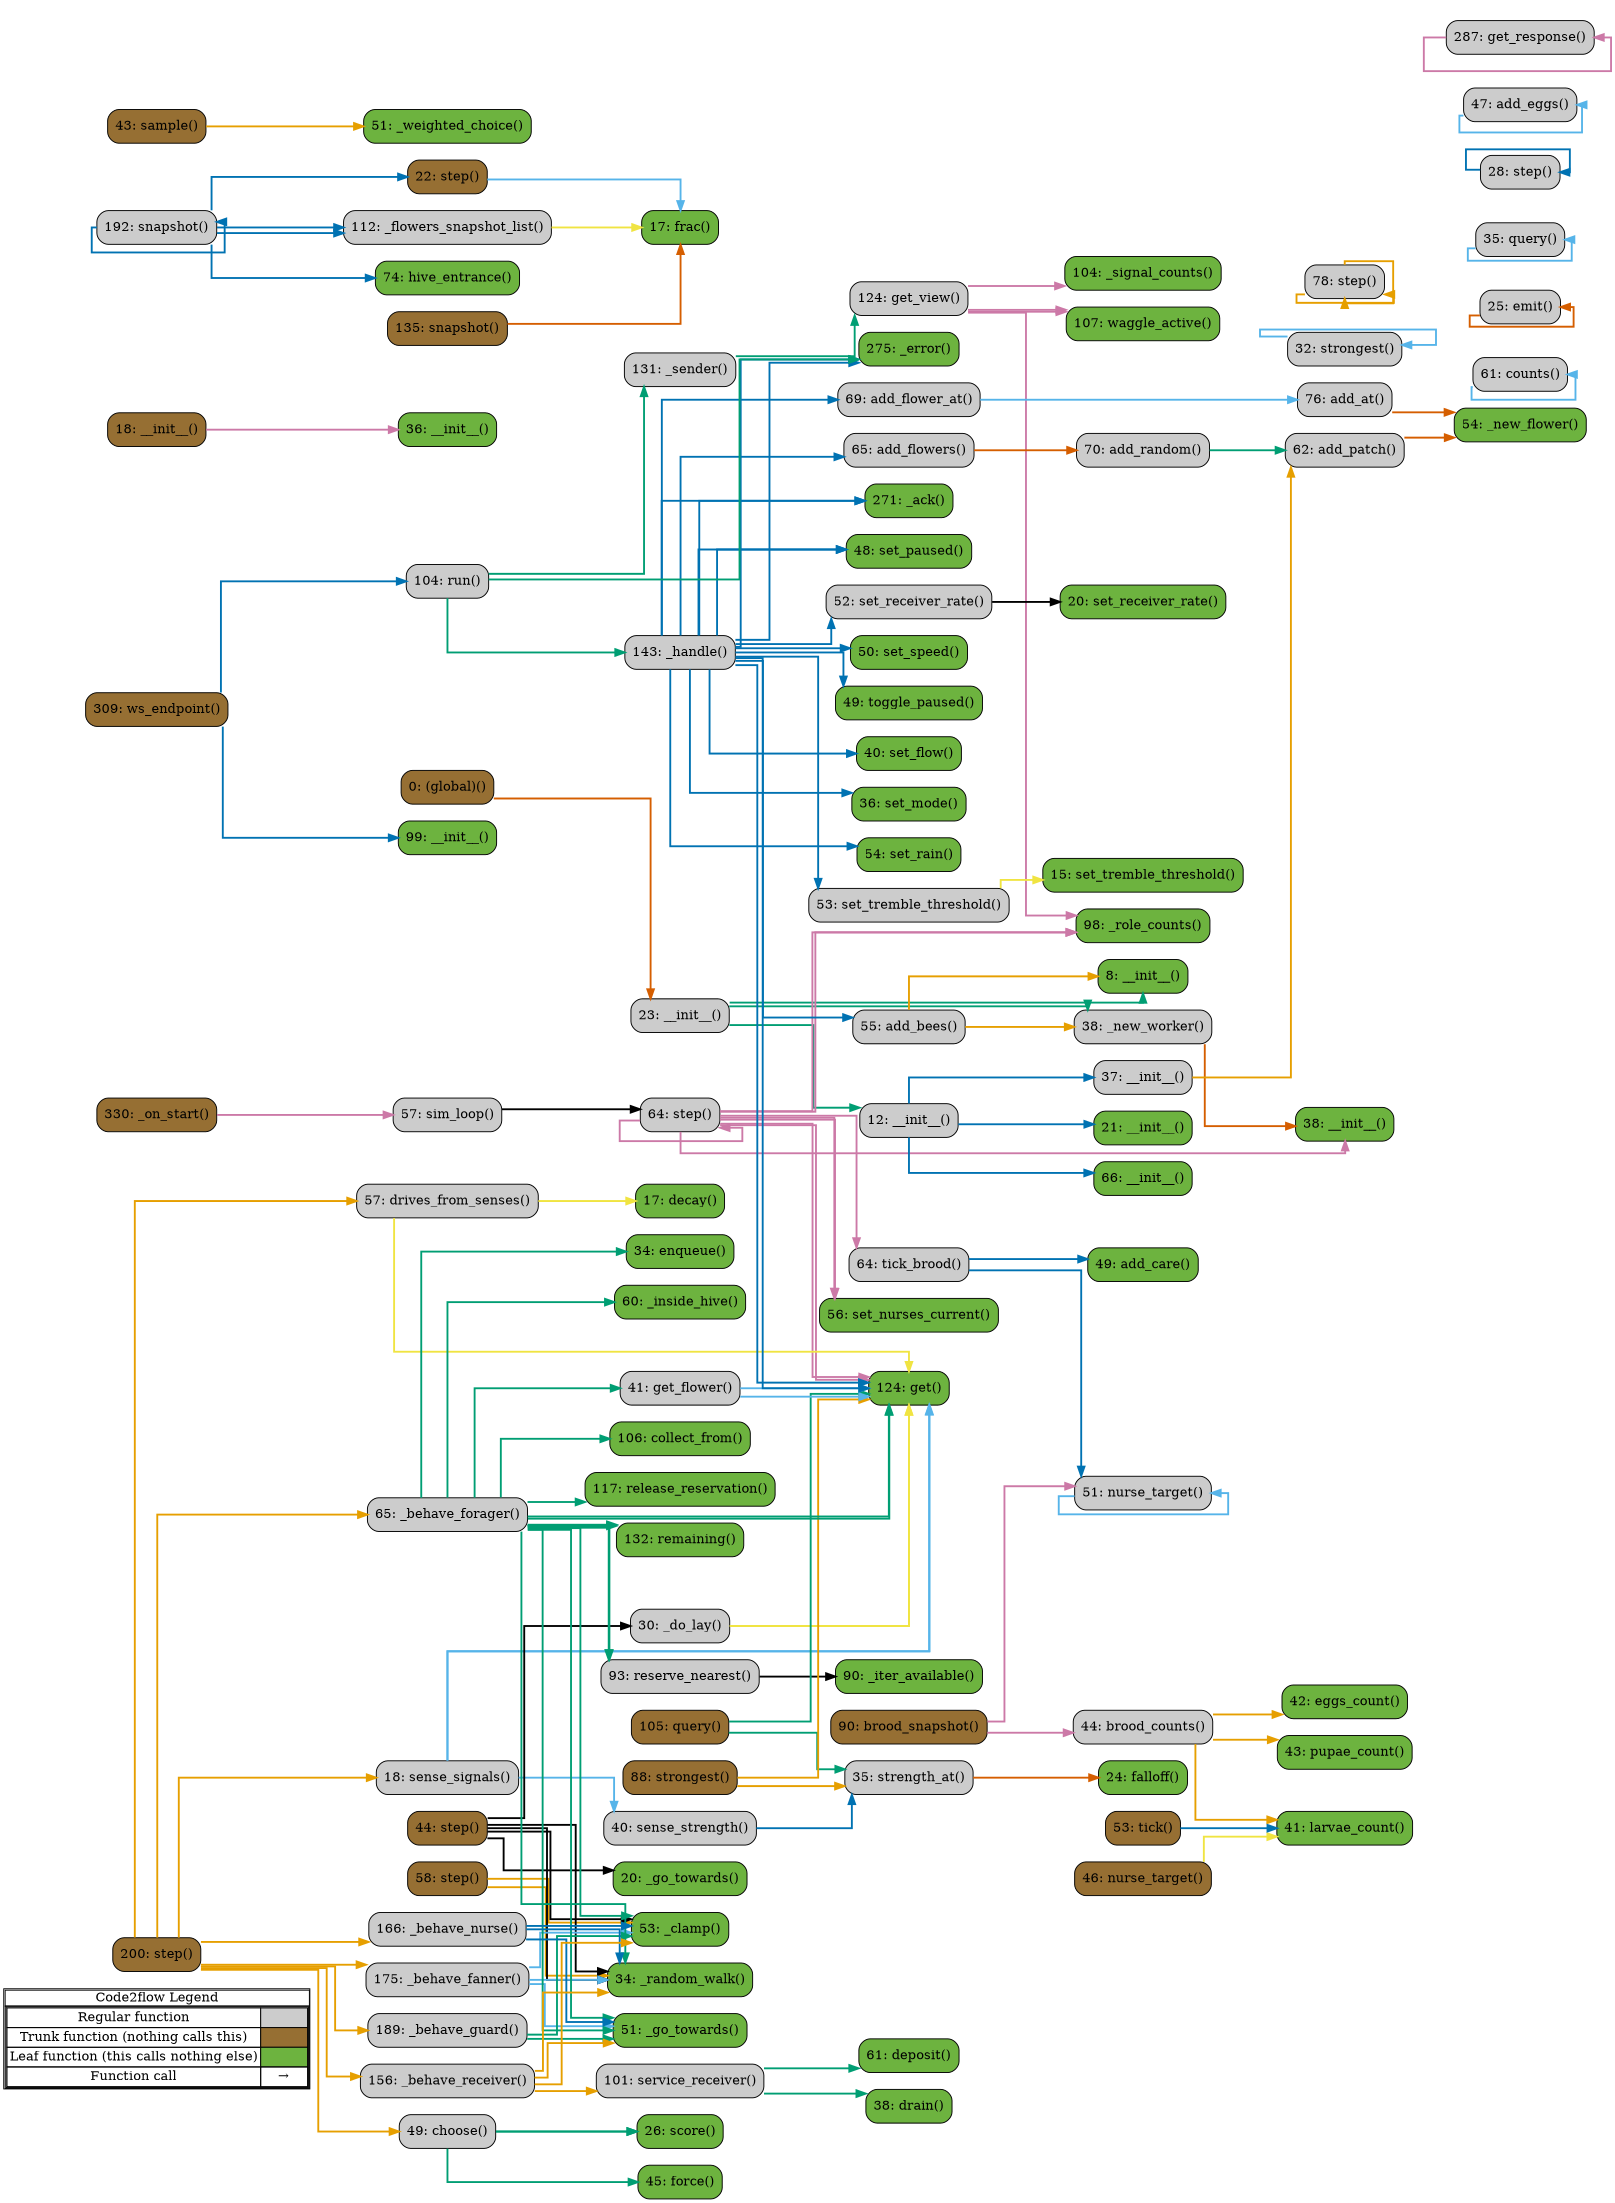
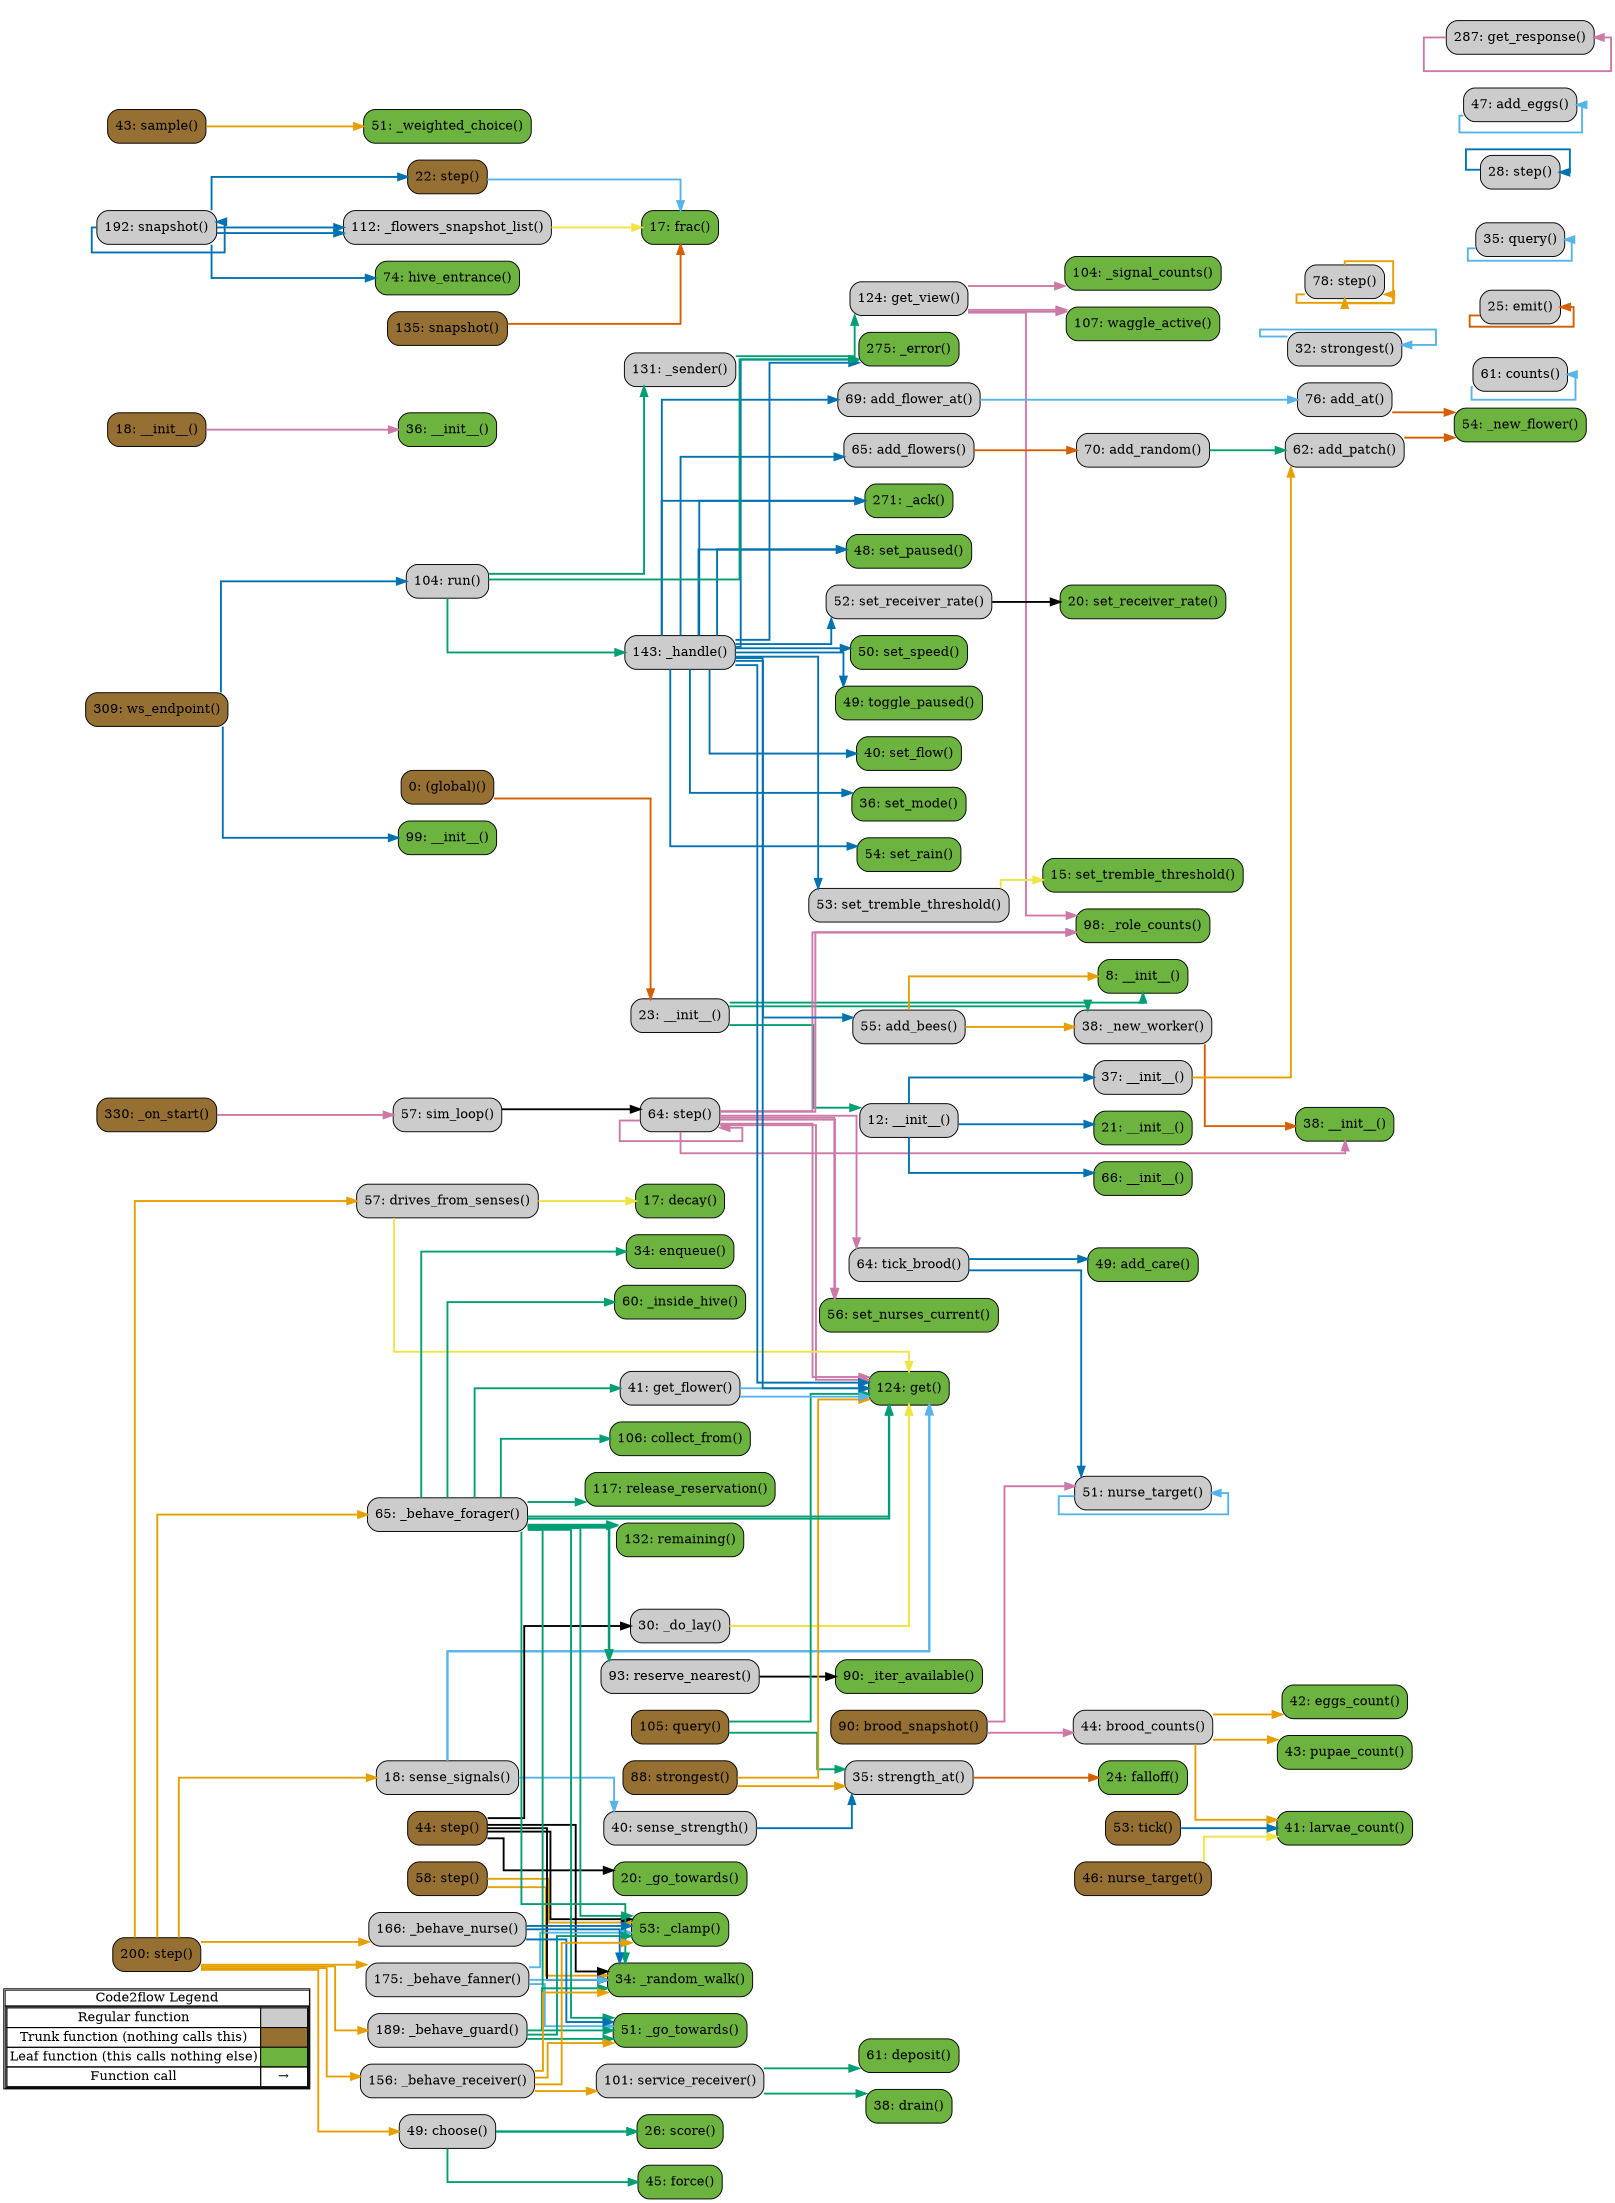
none -> (542, 1989)
